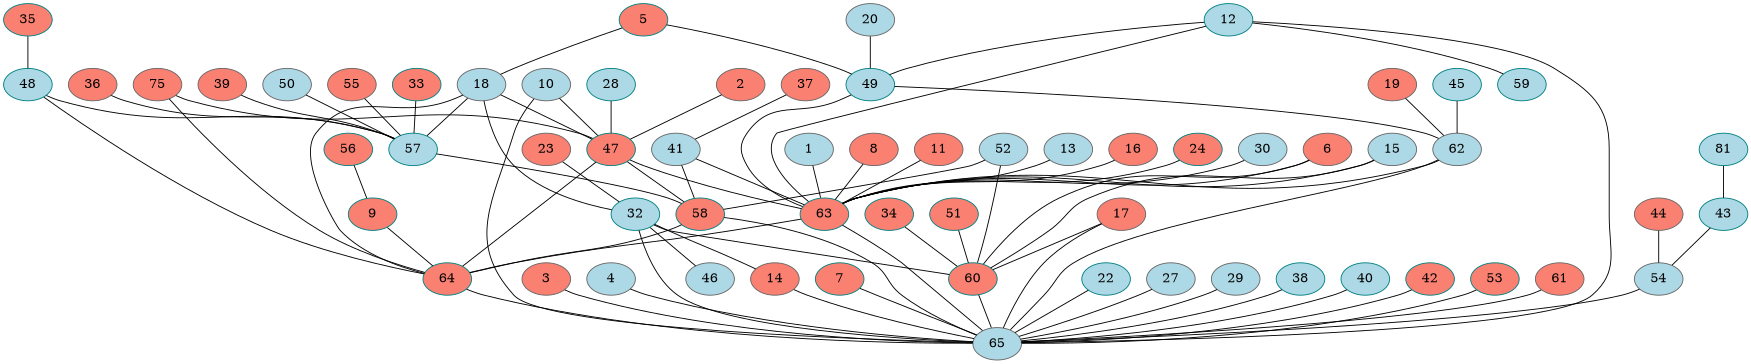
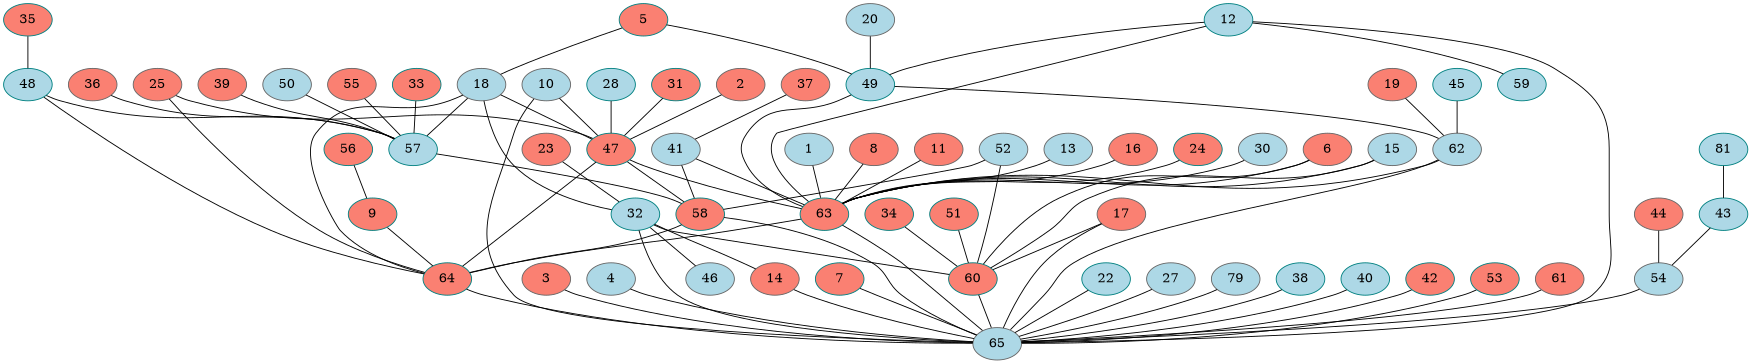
(157, 85) -> (157, 85)
none -> (676, 85)
(1236, 279) -> (1236, 279)
